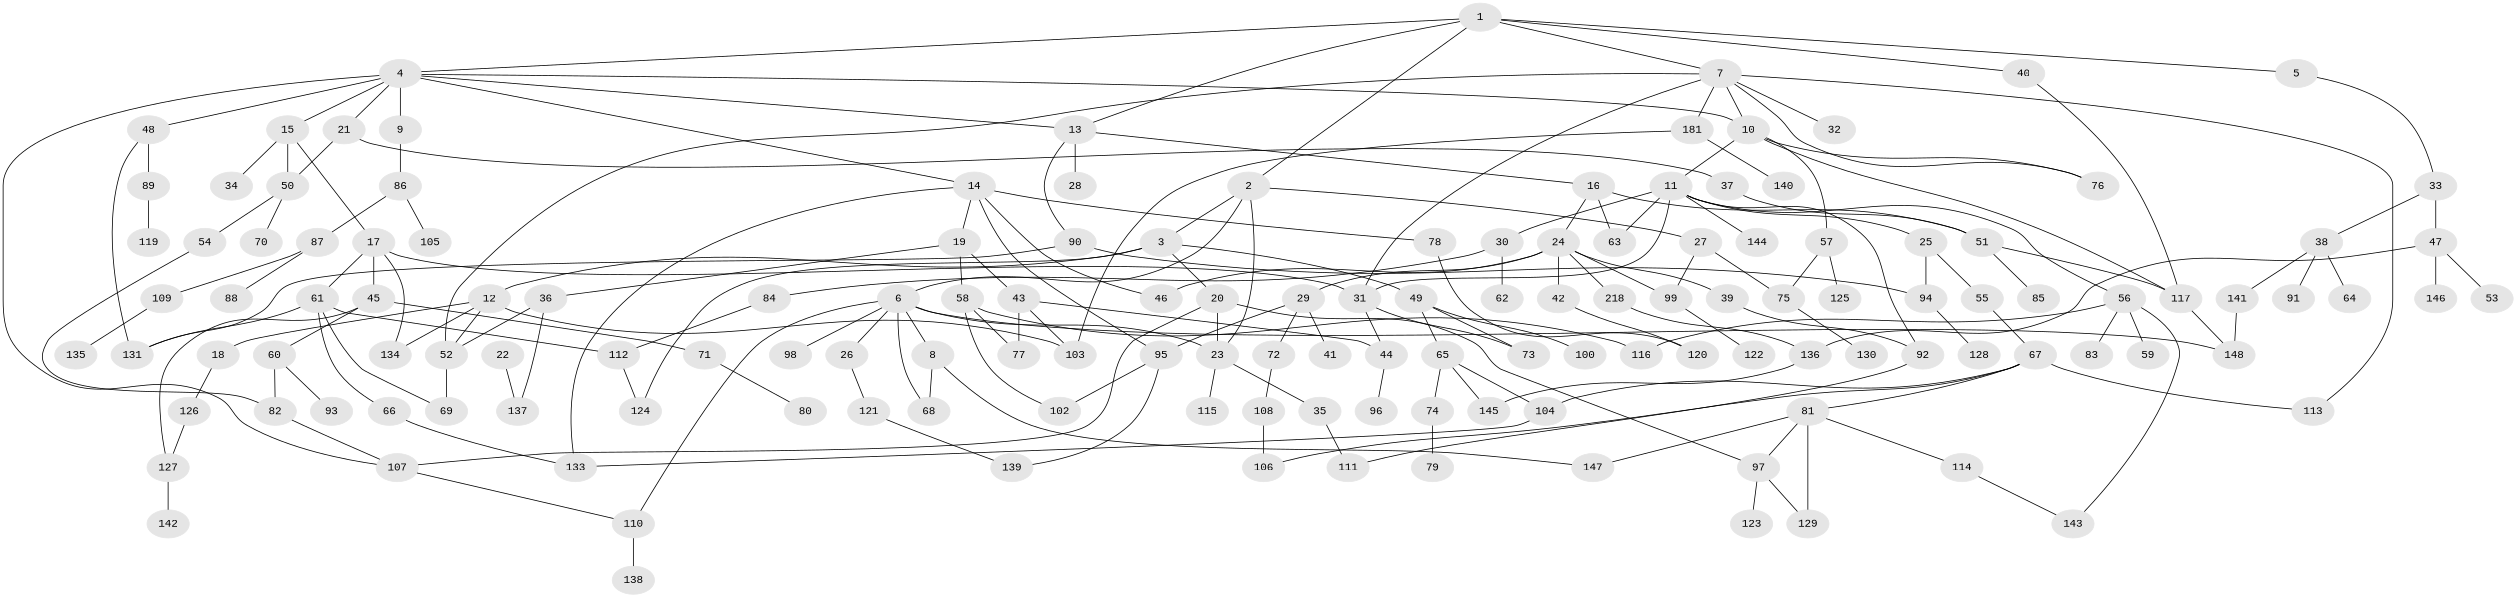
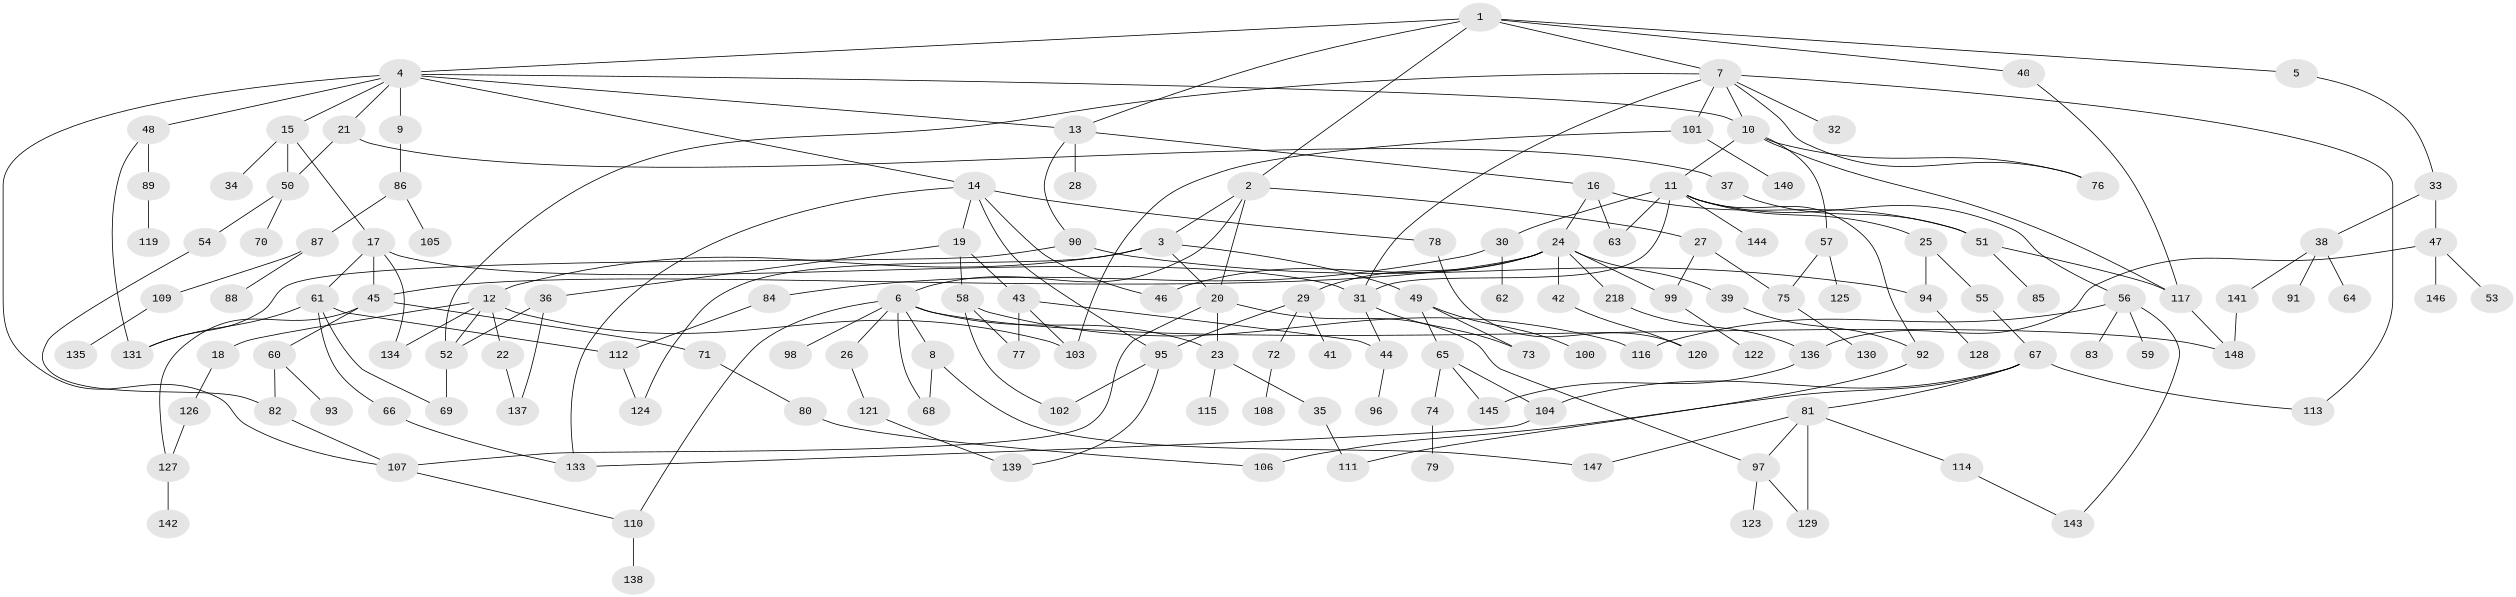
(1692, 130) -> (1692, 130)
(1254, 263) -> (1233, 242)
none -> (1027, 283)
none -> (496, 327)
(1264, 436) -> (1000, 446)
